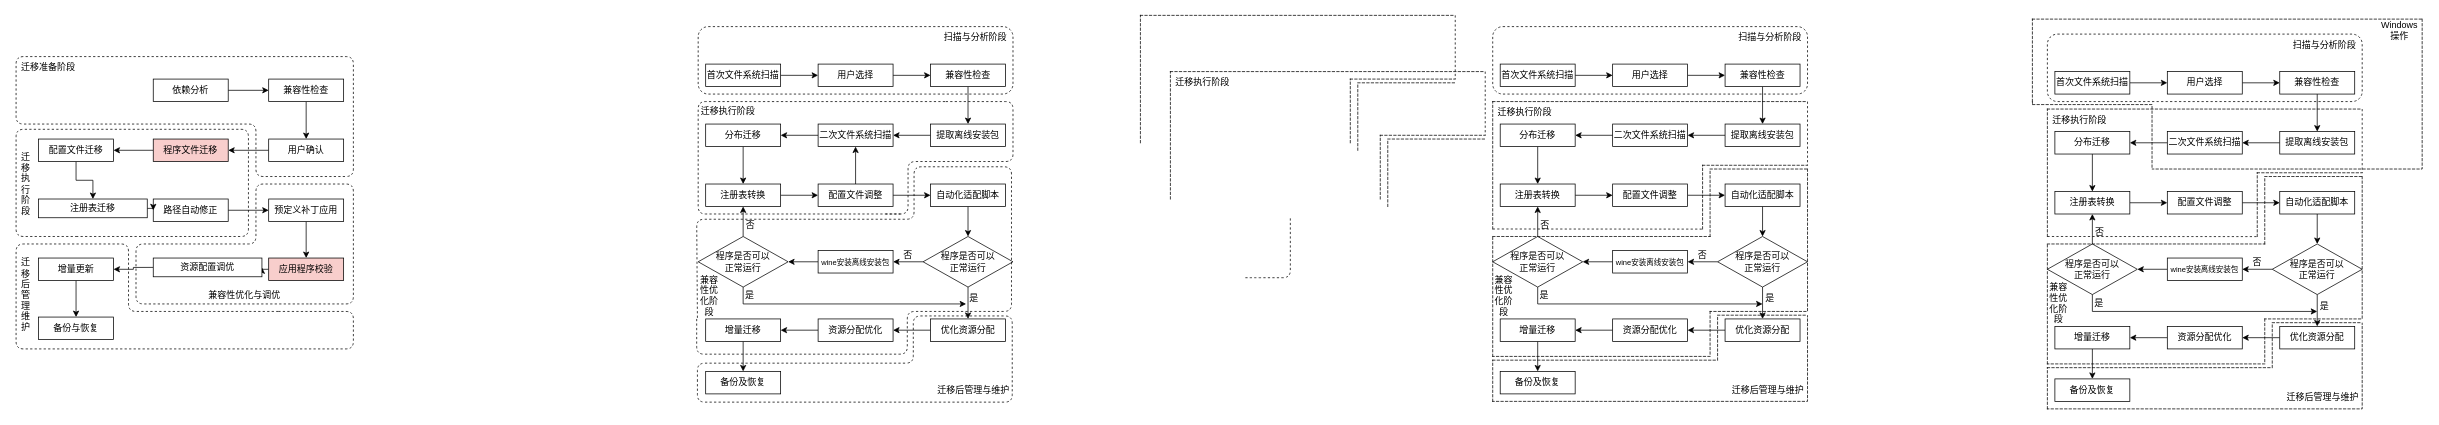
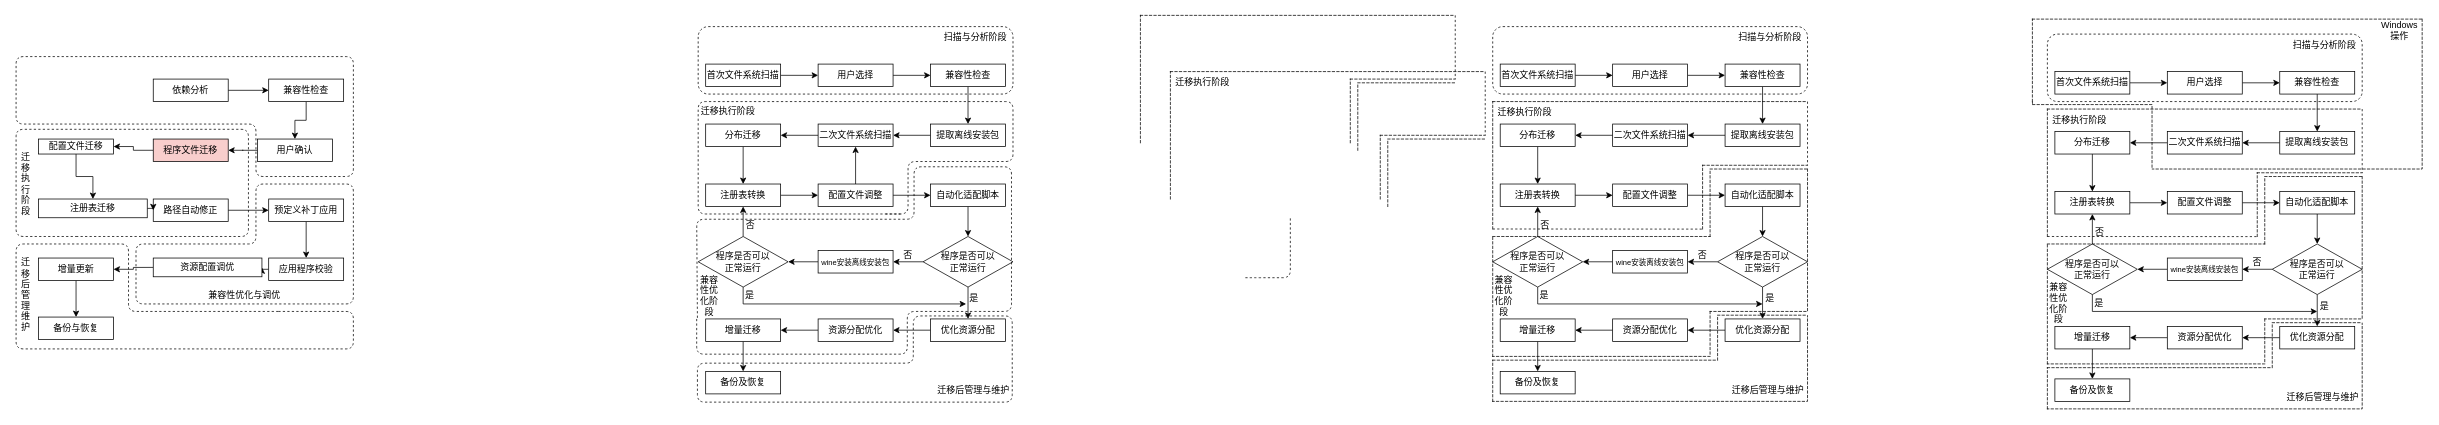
(48, 68) -> none
(75, 150) -> (75, 147)
(306, 150) -> (294, 150)
(306, 269) -> (306, 269)
